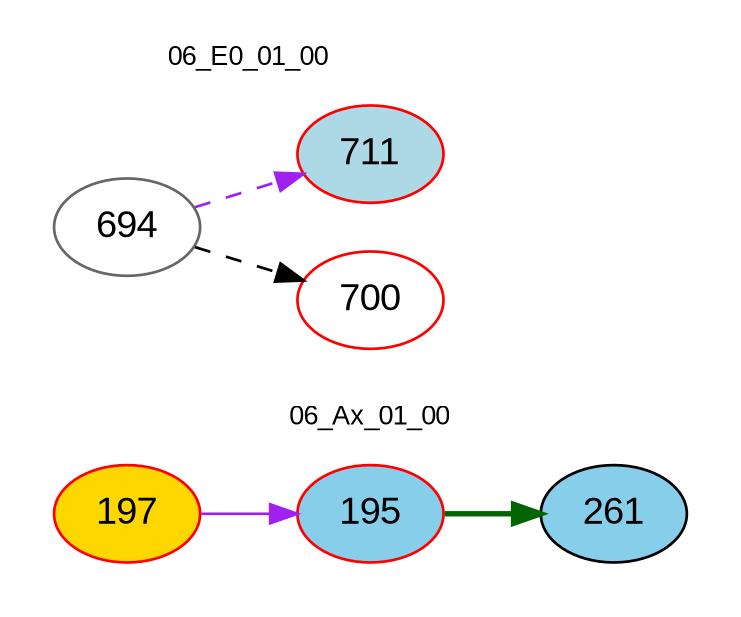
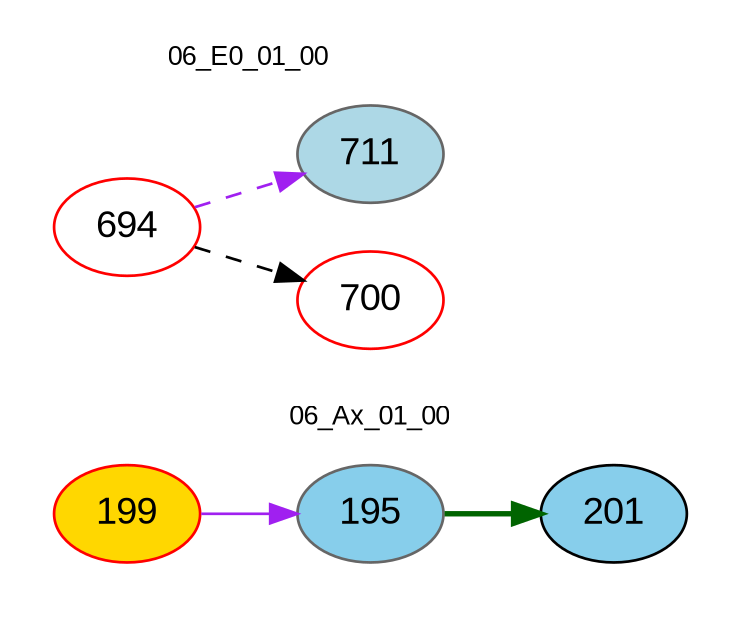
(370, 154) -> (370, 154)
(127, 227) -> (127, 227)
(127, 514) -> (127, 514)
(370, 514) -> (370, 514)
(614, 514) -> (614, 514)
